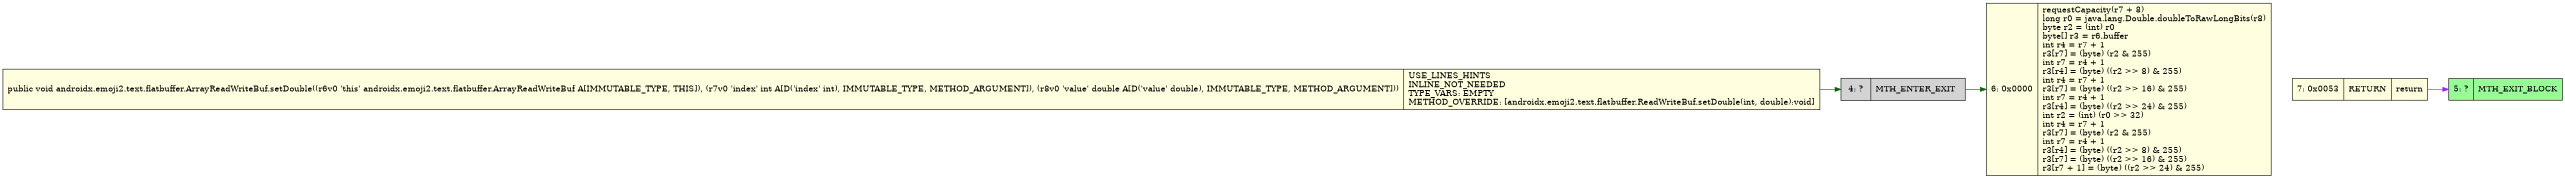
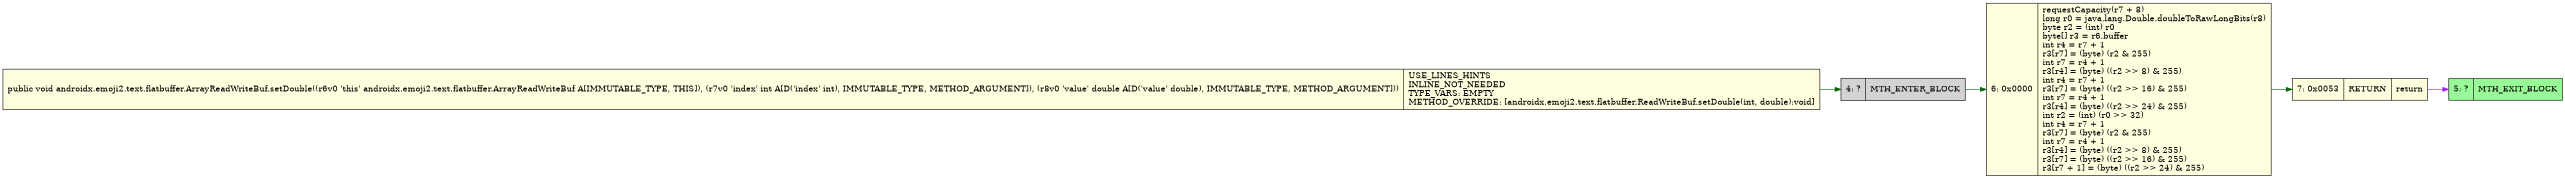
(1915, 89) -> (1915, 89)
none -> (2279, 89)
